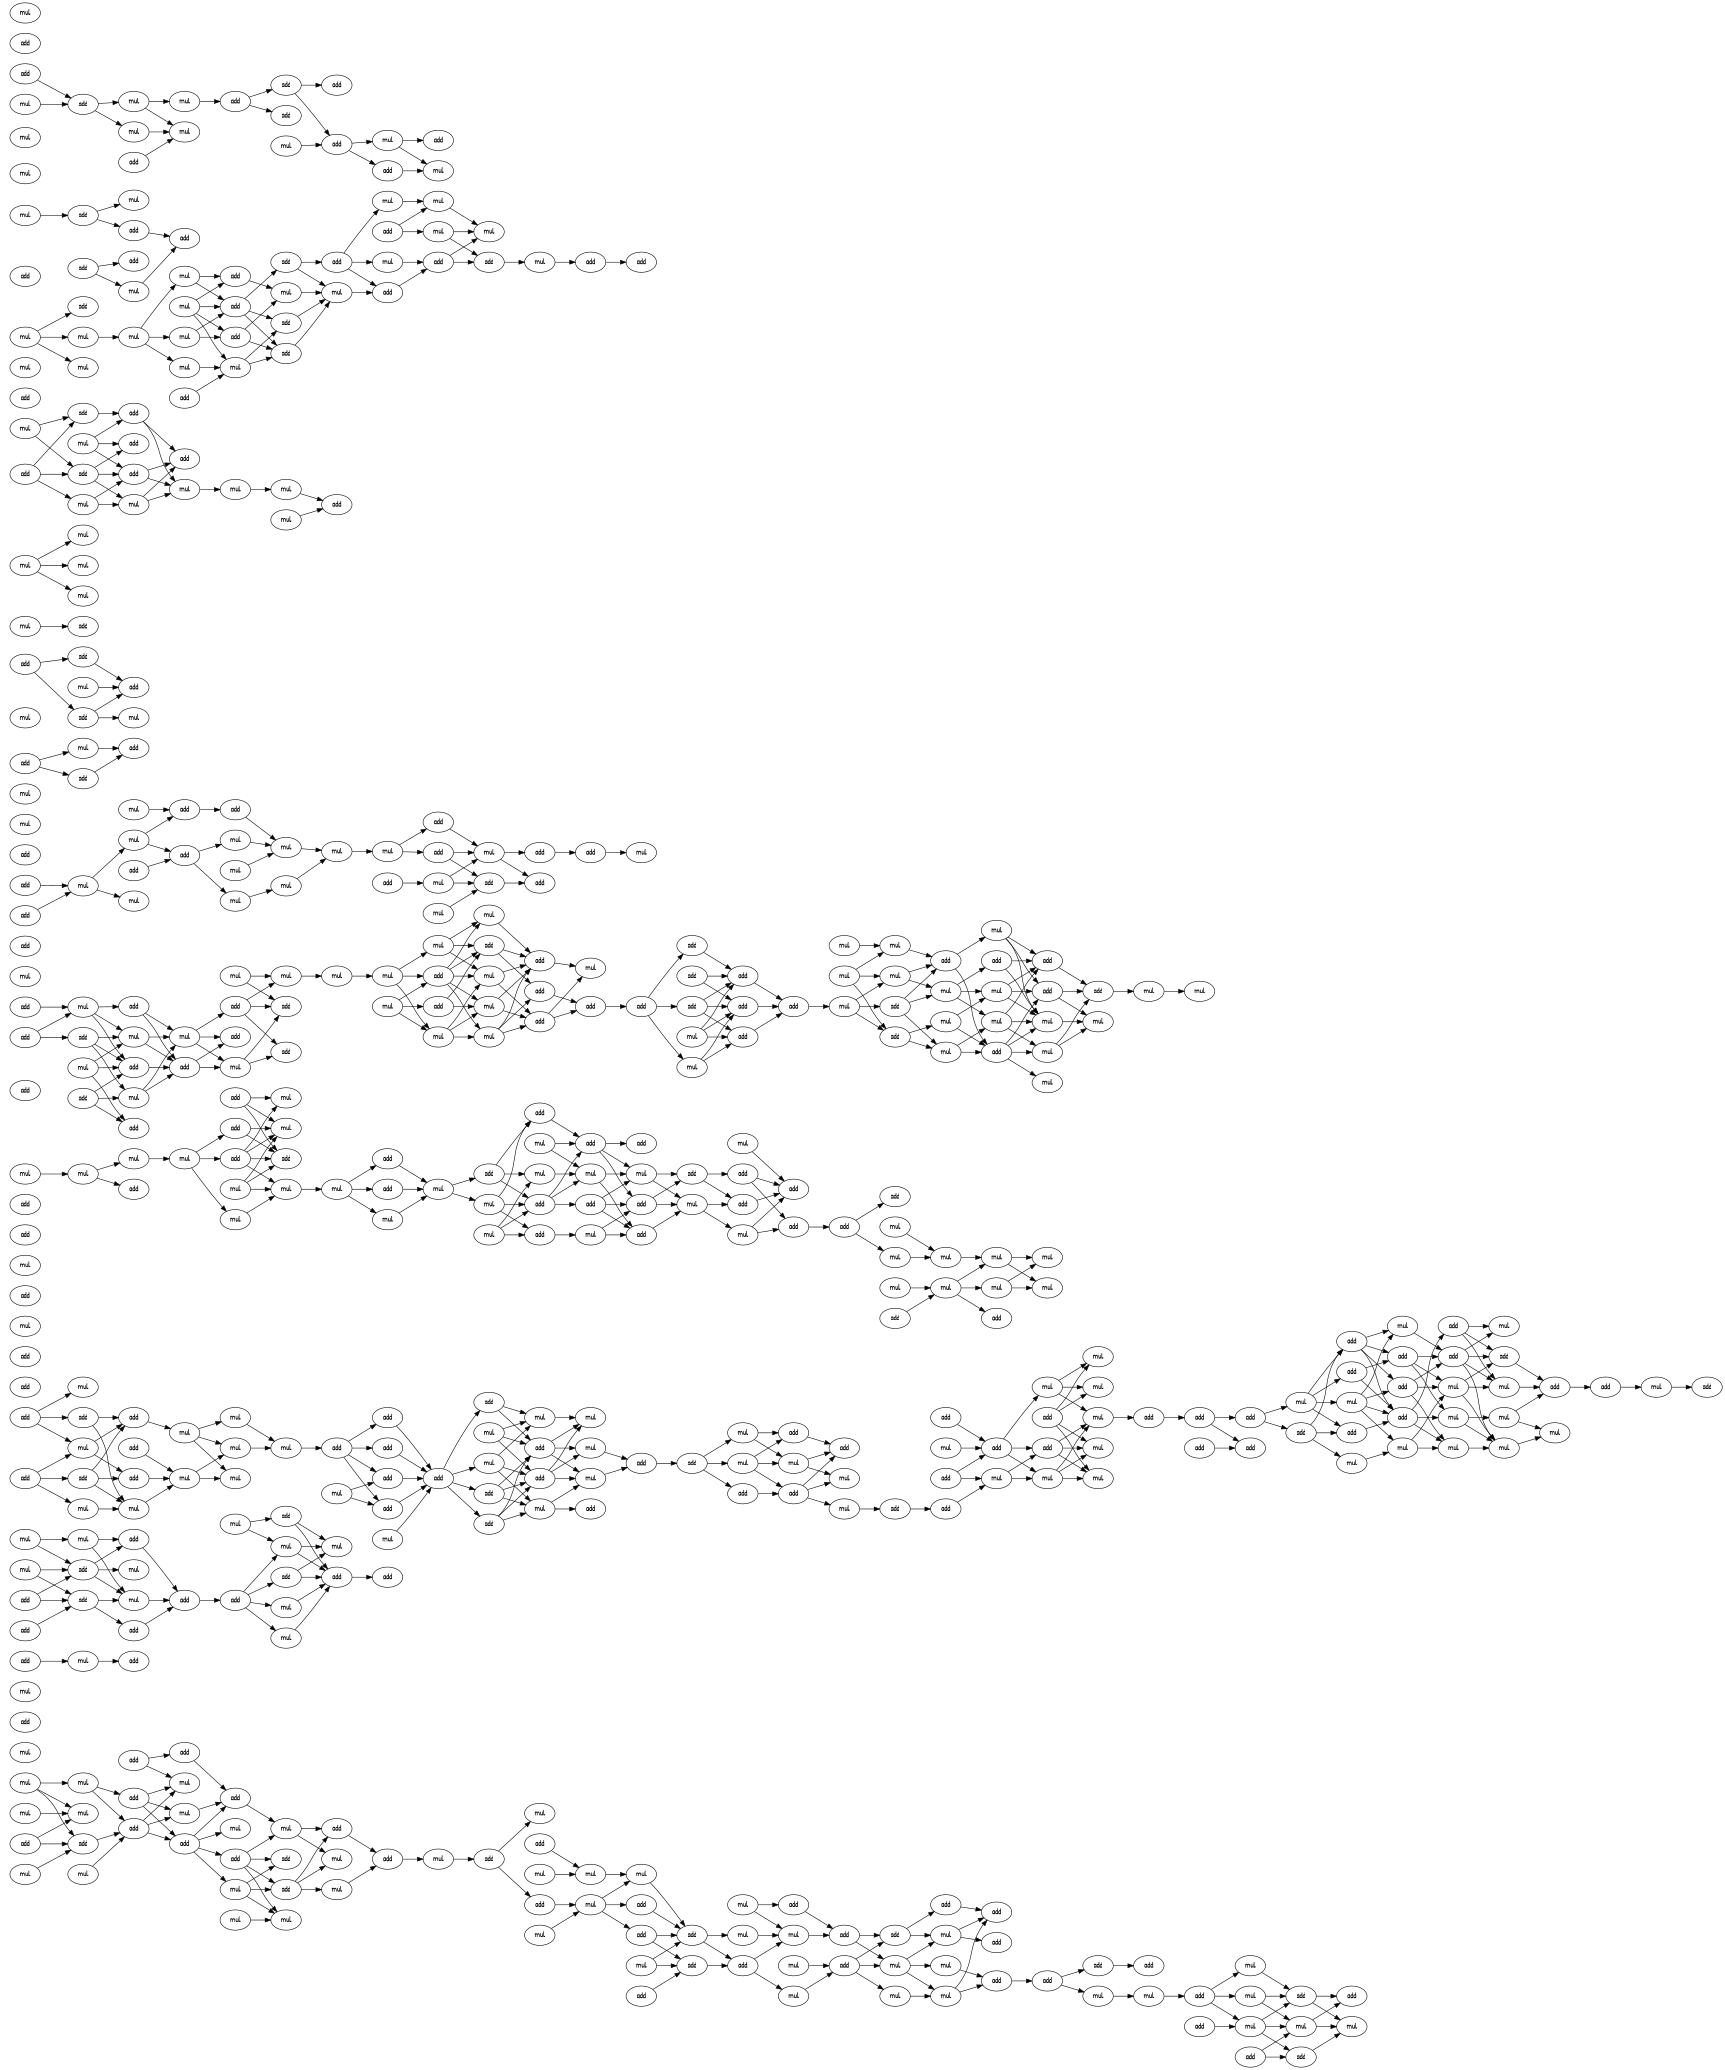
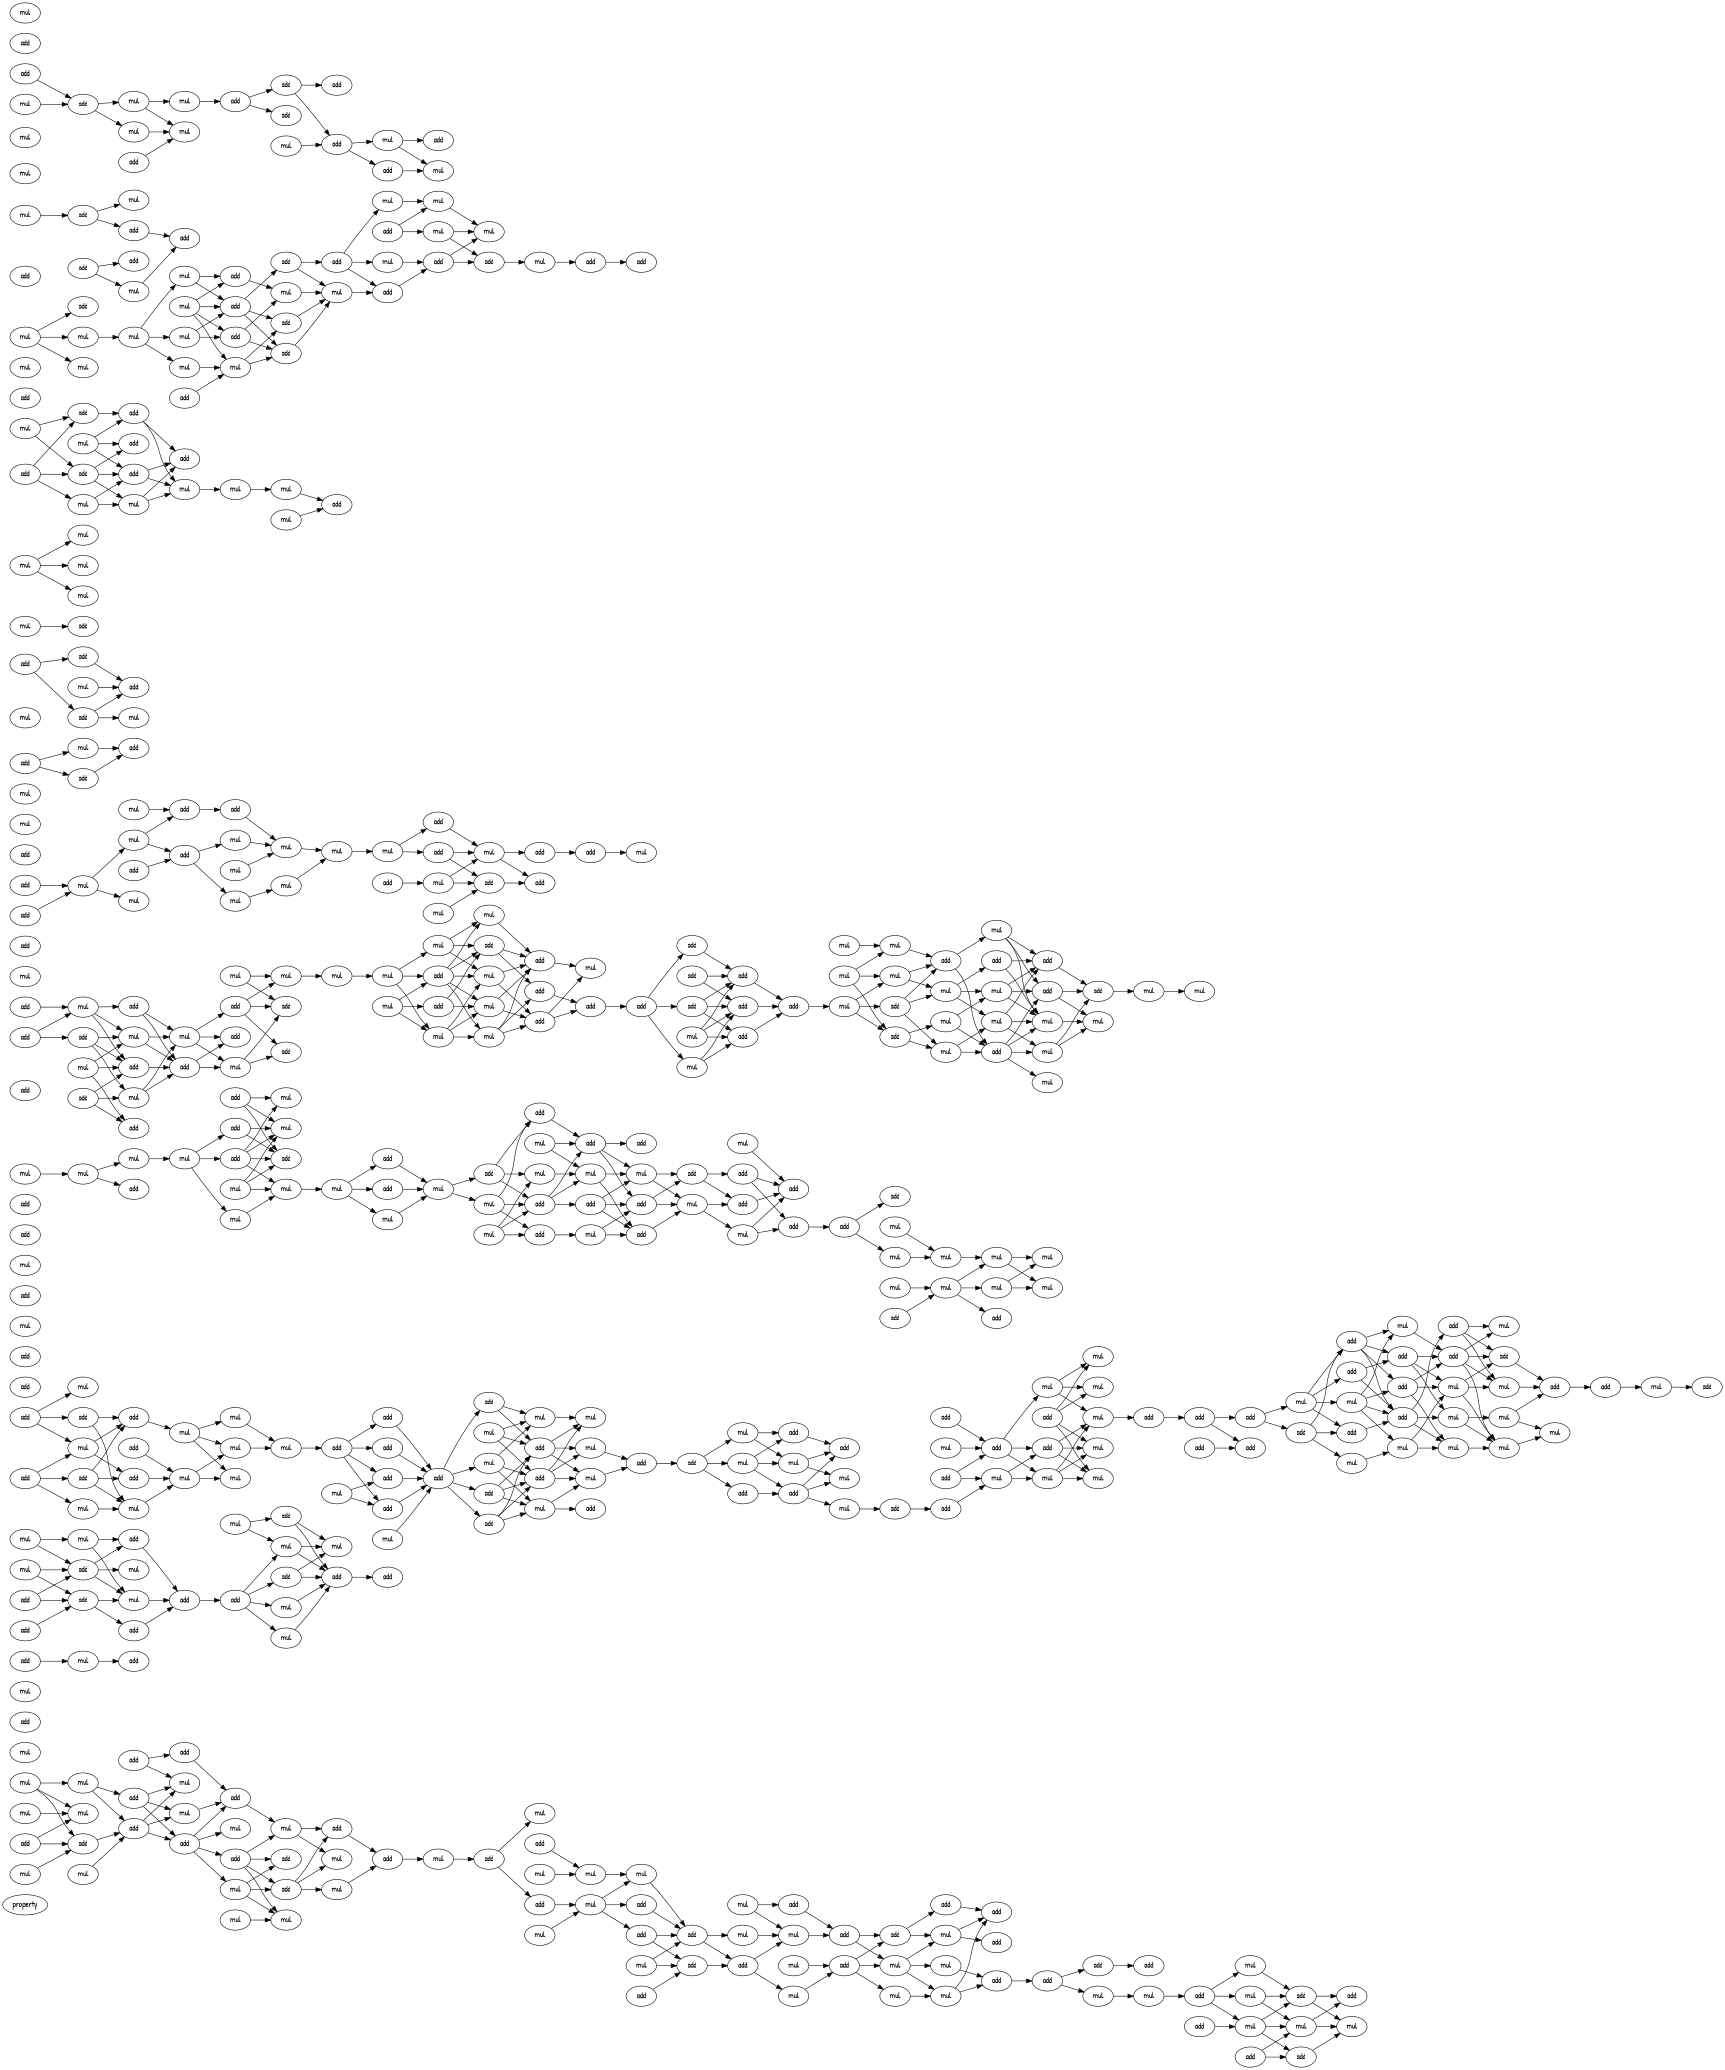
none -> (25, 1905)
